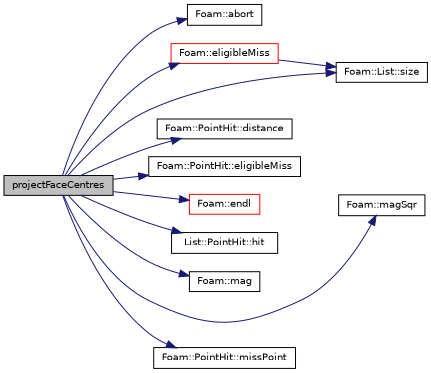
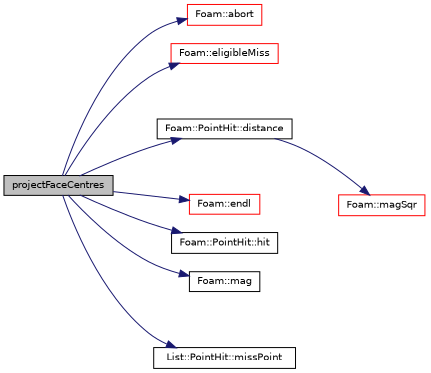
(225, 15) -> (225, 15)
(382, 72) -> none
(225, 167) -> none
(382, 205) -> (382, 205)
(225, 243) -> (225, 243)
(208, 321) -> (321, 159)
(225, 358) -> (225, 358)
